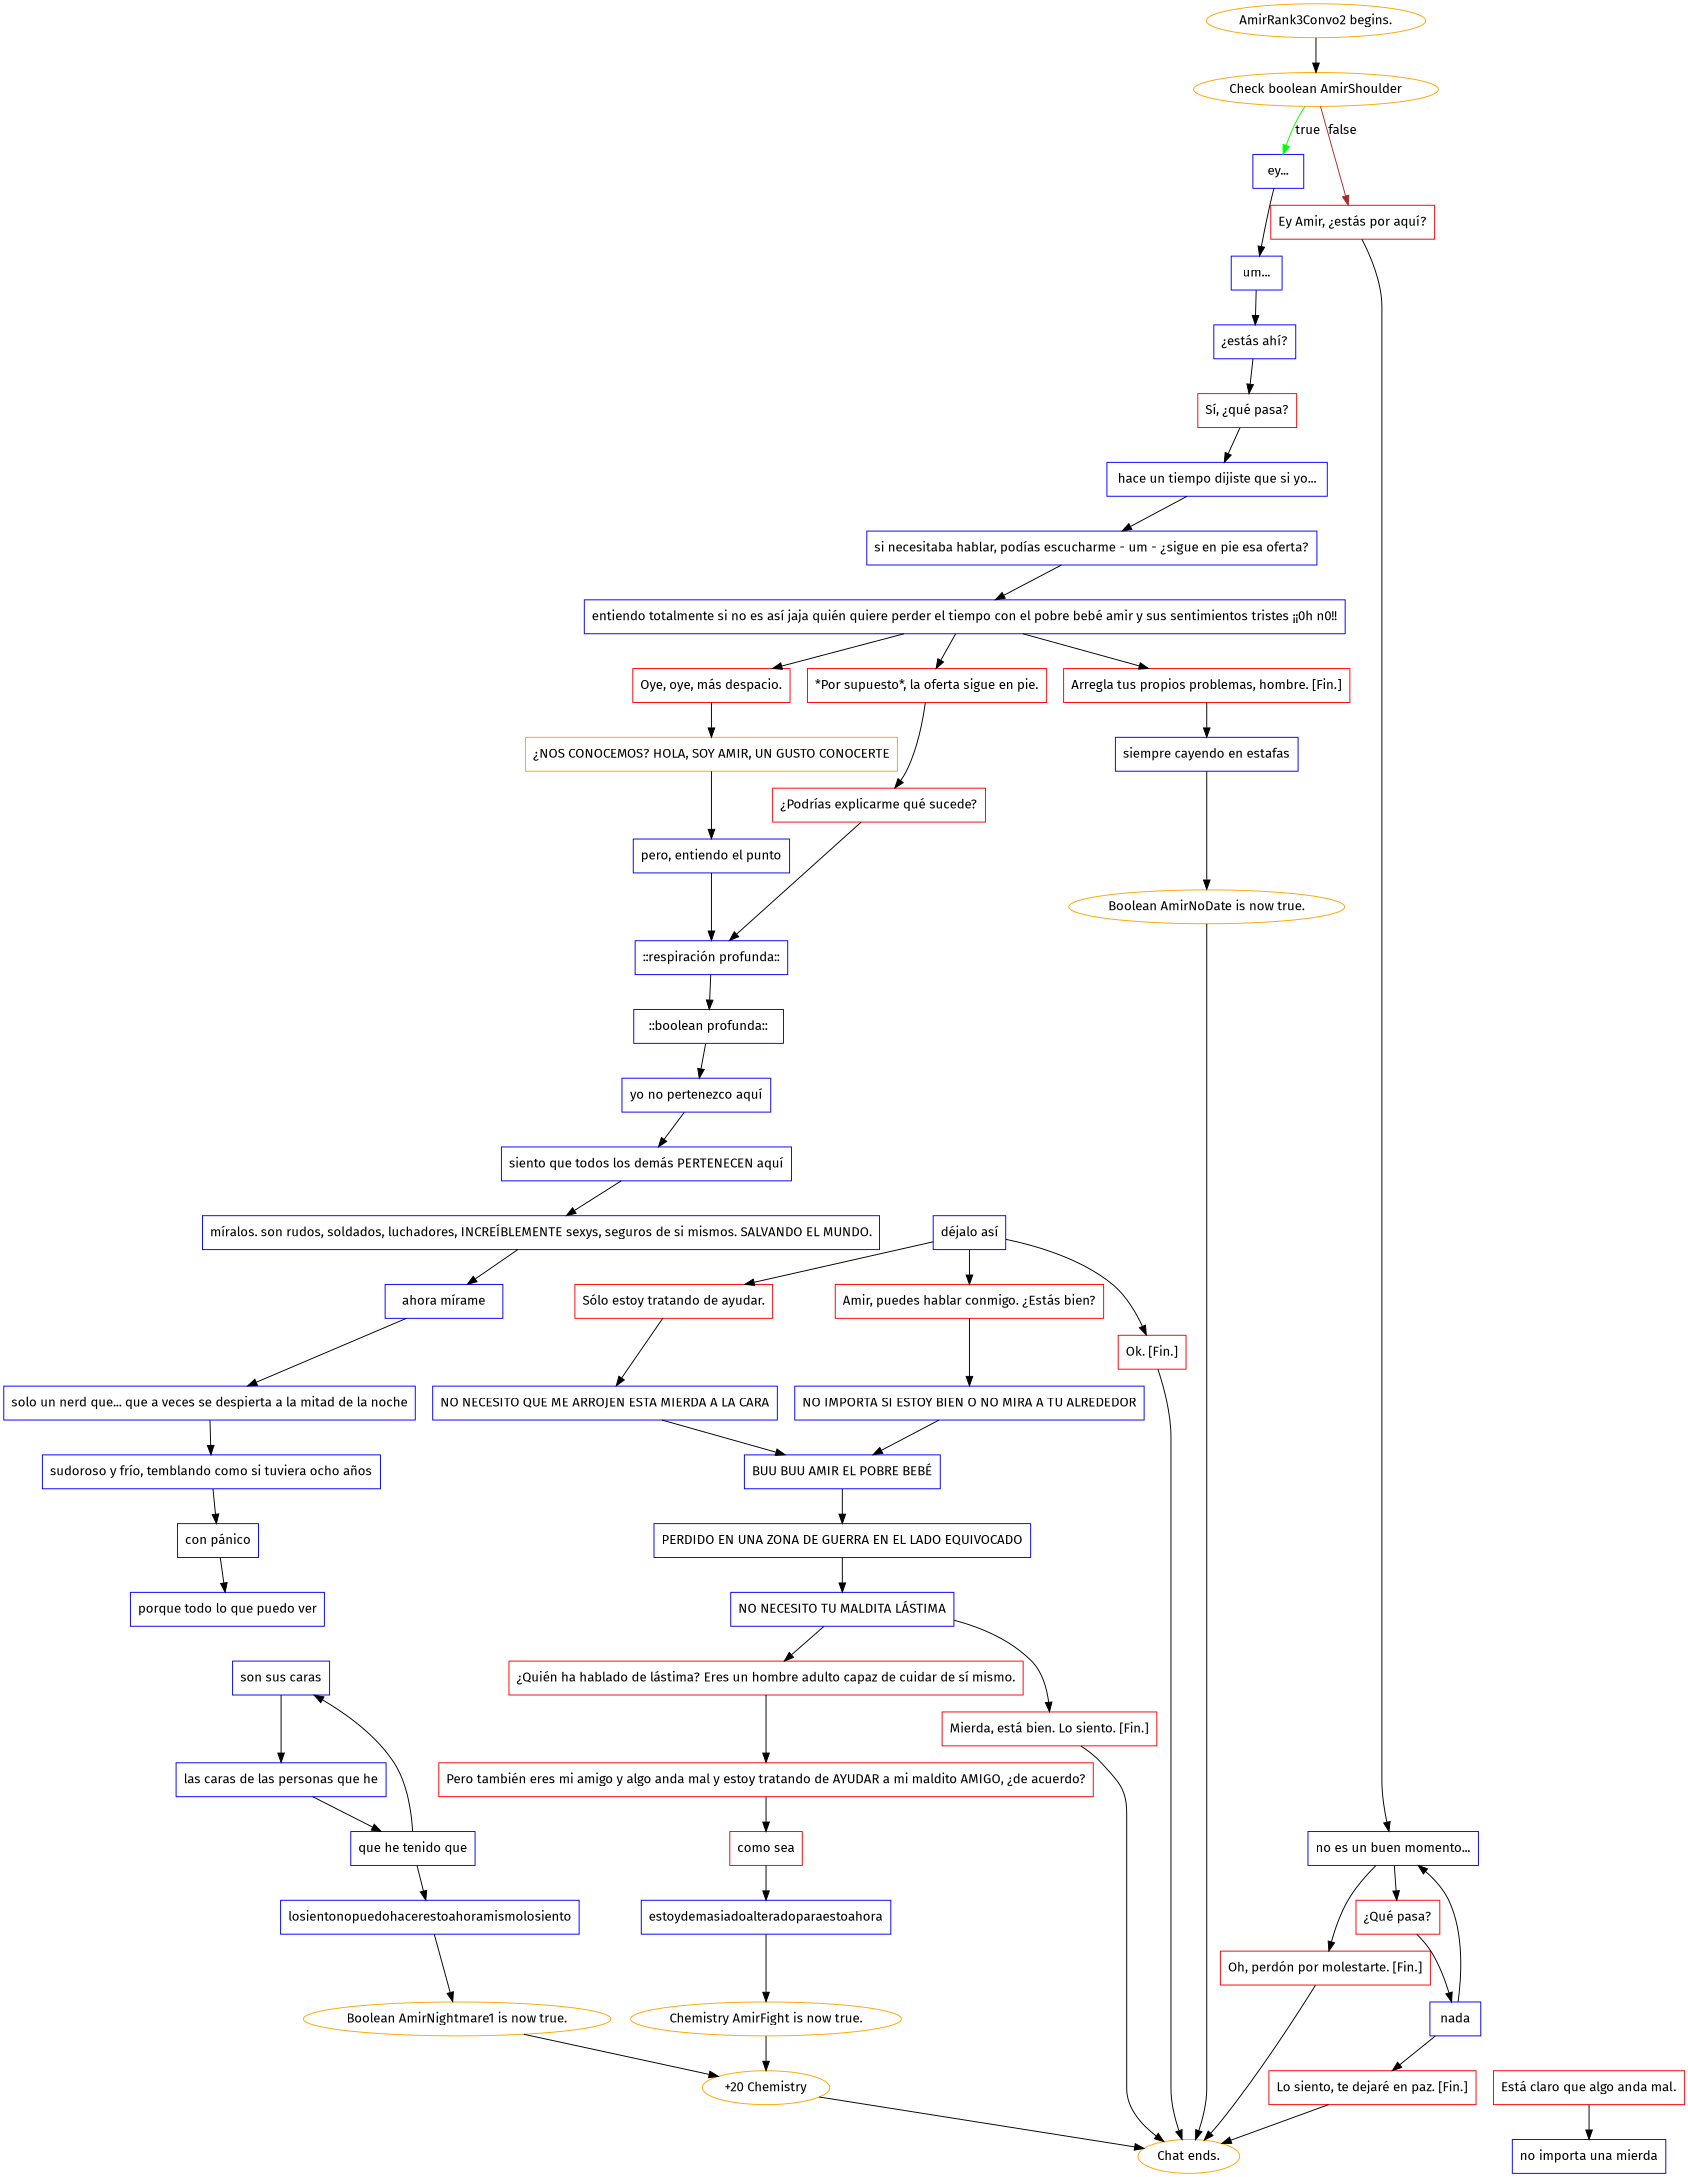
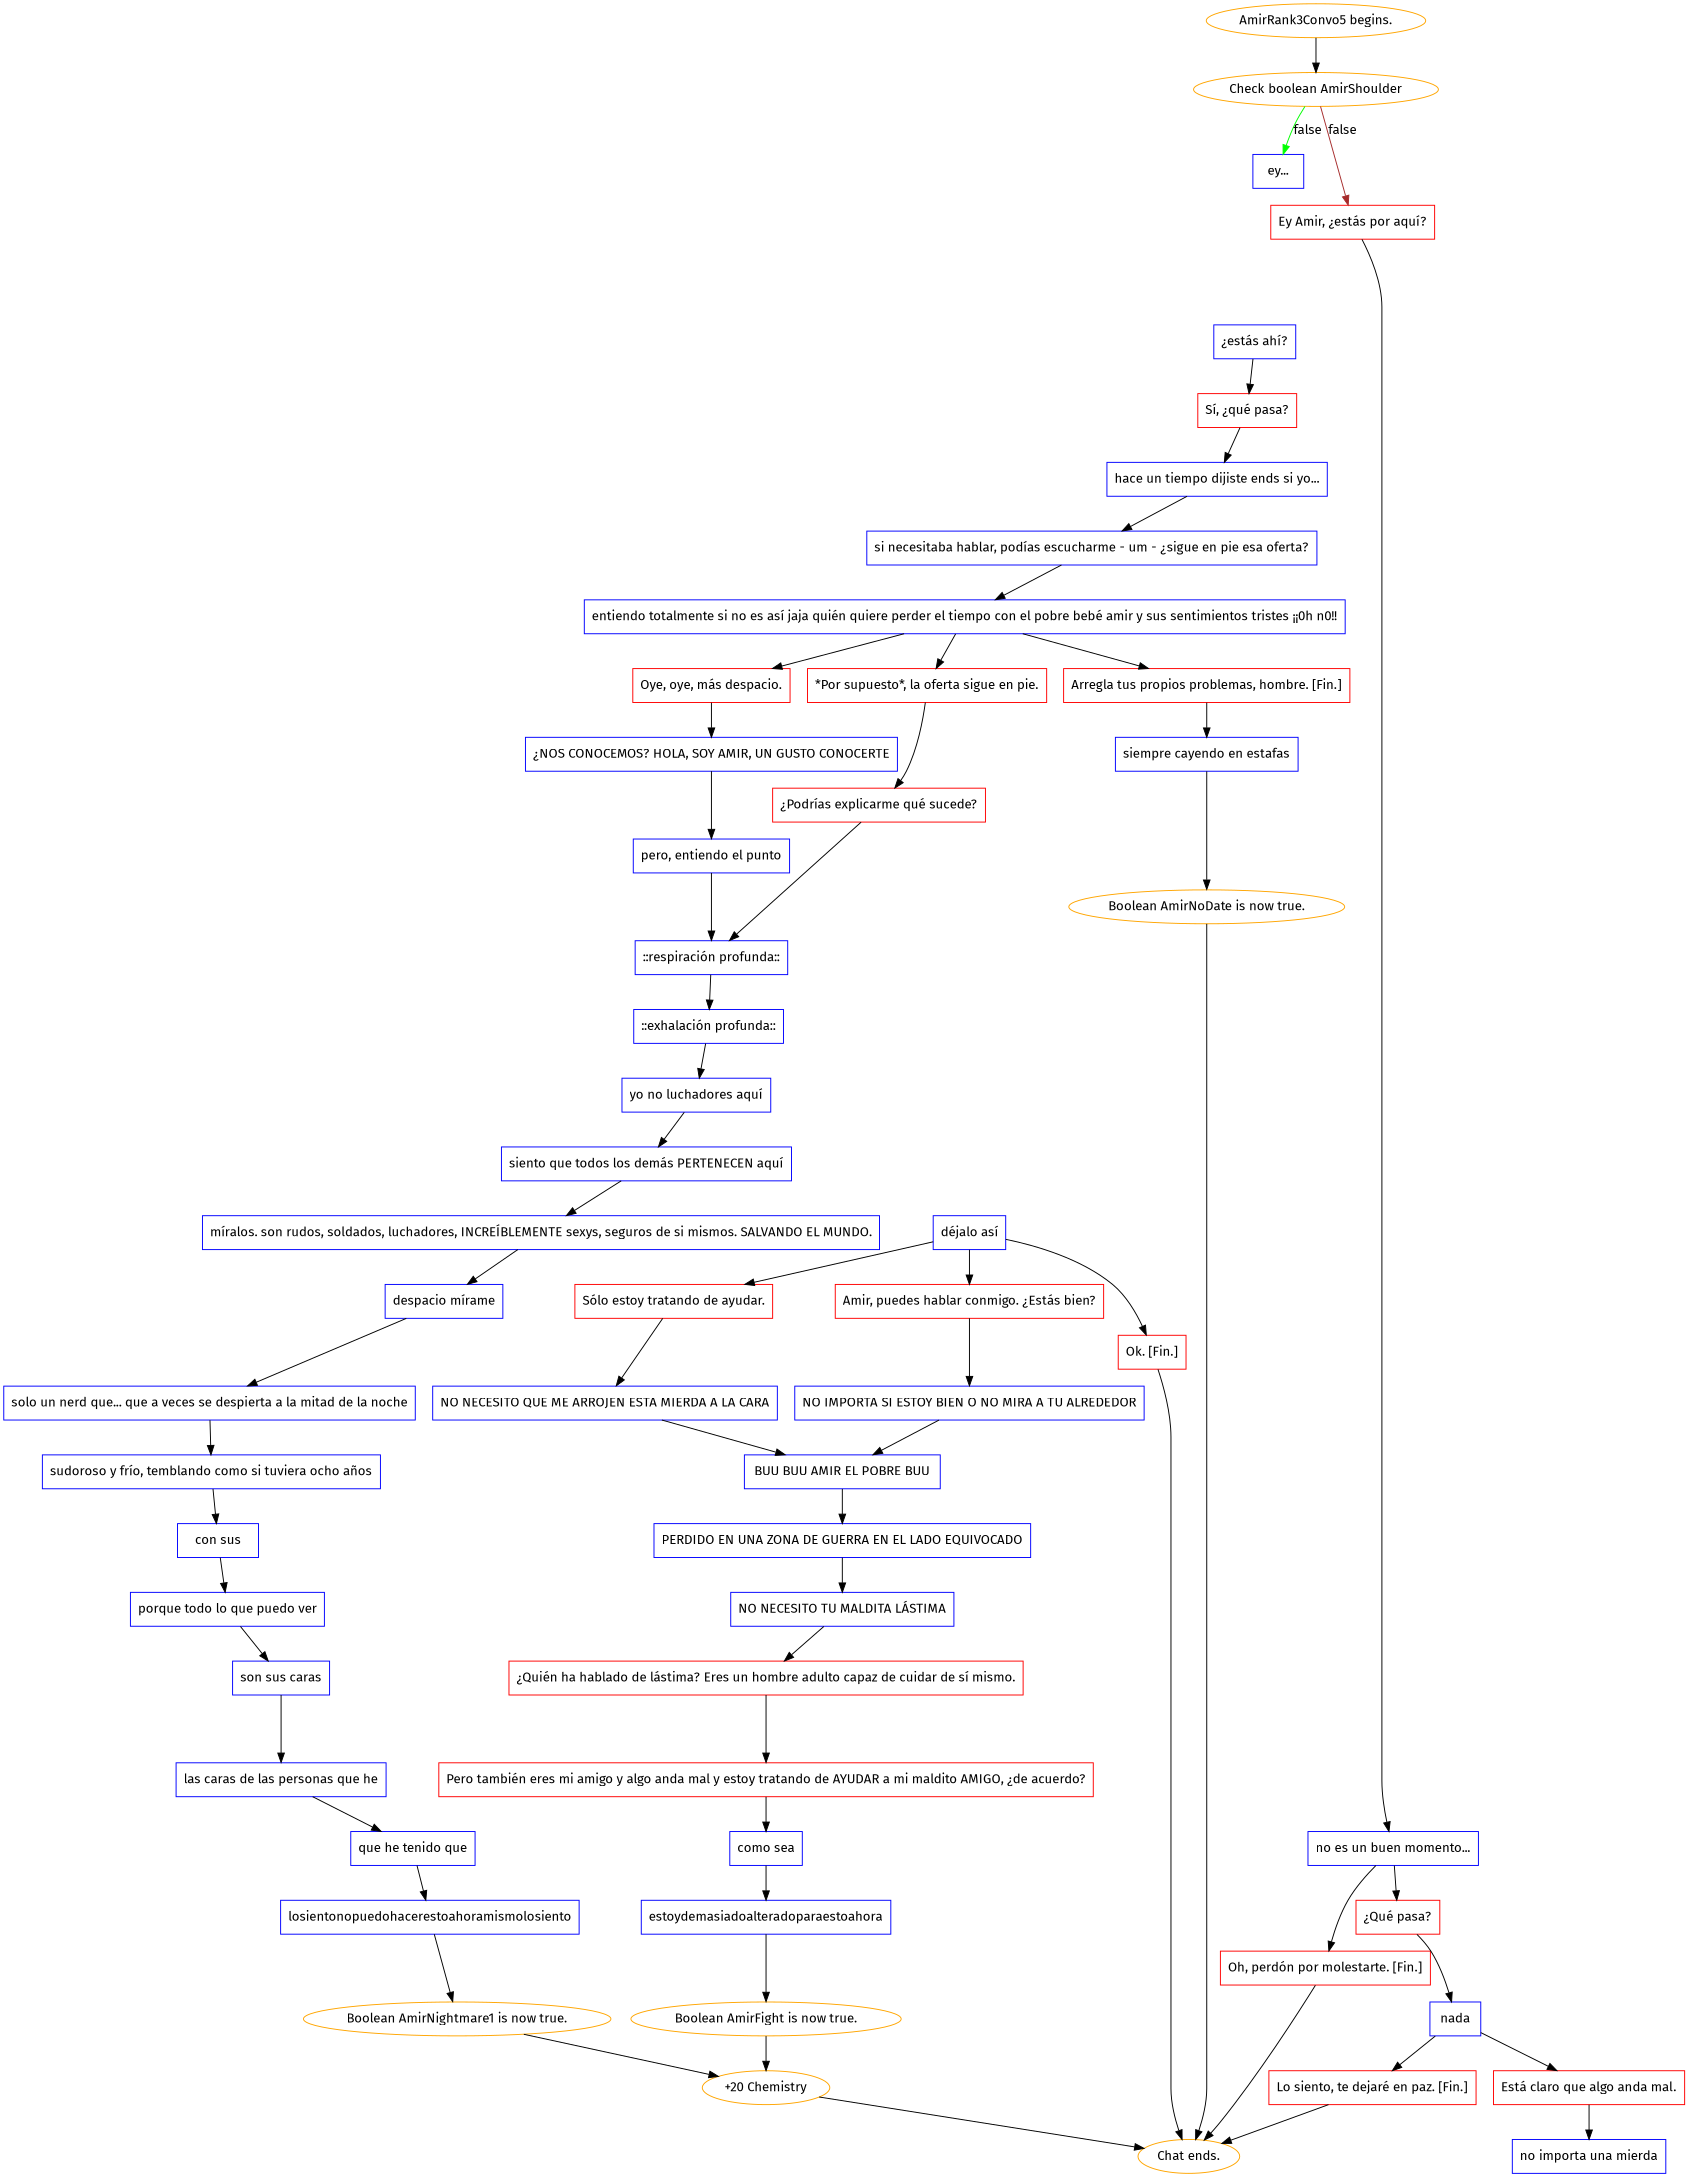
(1316, 21) -> (1316, 21)
(1308, 130) -> (1308, 130)
(1257, 273) -> none
(1217, 479) -> (1217, 479)
(711, 754) -> (711, 754)
(709, 1026) -> (709, 1026)
(696, 1095) -> (696, 1095)
(444, 1301) -> (444, 1301)
(842, 1472) -> (842, 1472)
(218, 1541) -> (218, 1541)
(1049, 1729) -> none
(387, 1753) -> (251, 1640)
(766, 1848) -> (766, 1848)
(1458, 1932) -> (1515, 2049)
(766, 2019) -> (766, 2019)
